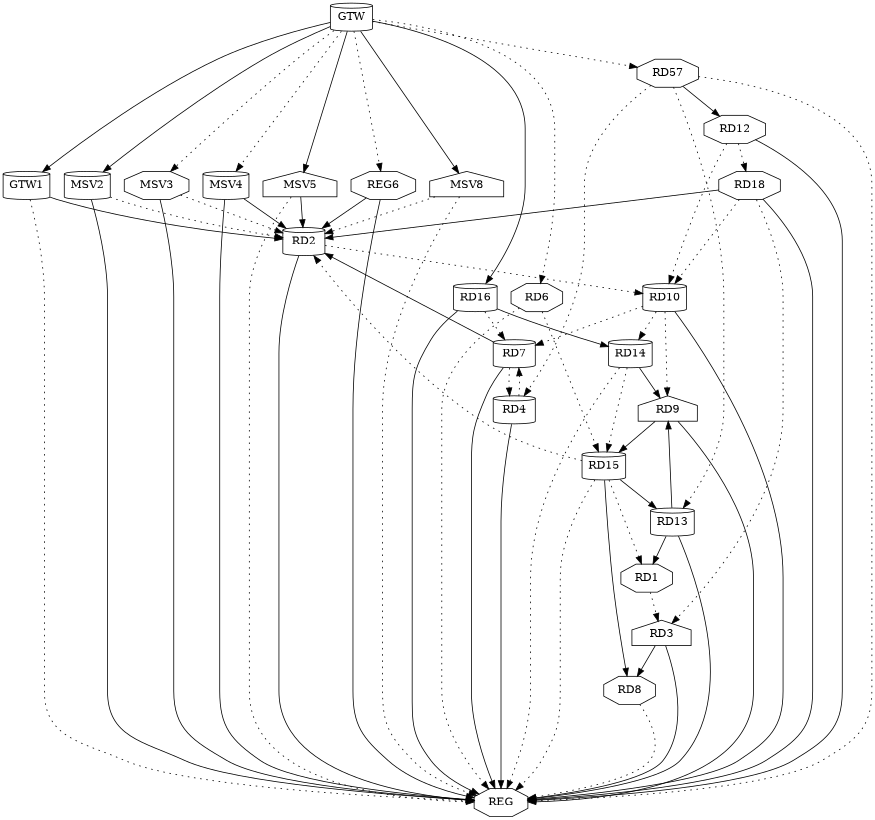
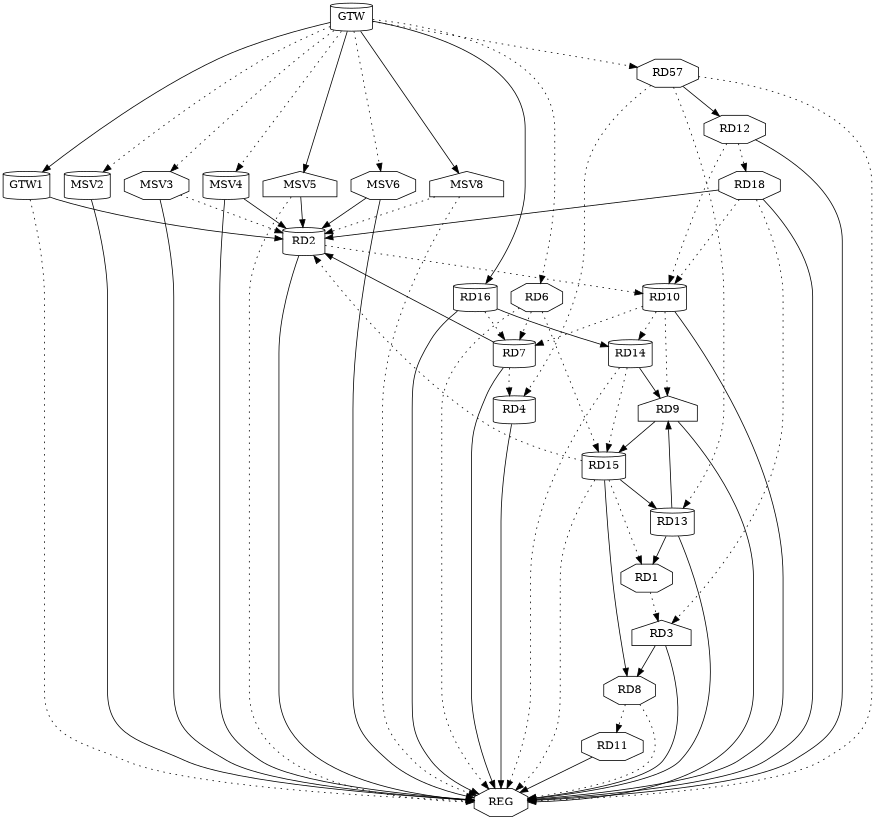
(215, 89) -> (215, 89)
(383, 185) -> (383, 185)
(192, 220) -> none
(519, 386) -> (526, 325)
none -> (612, 746)
